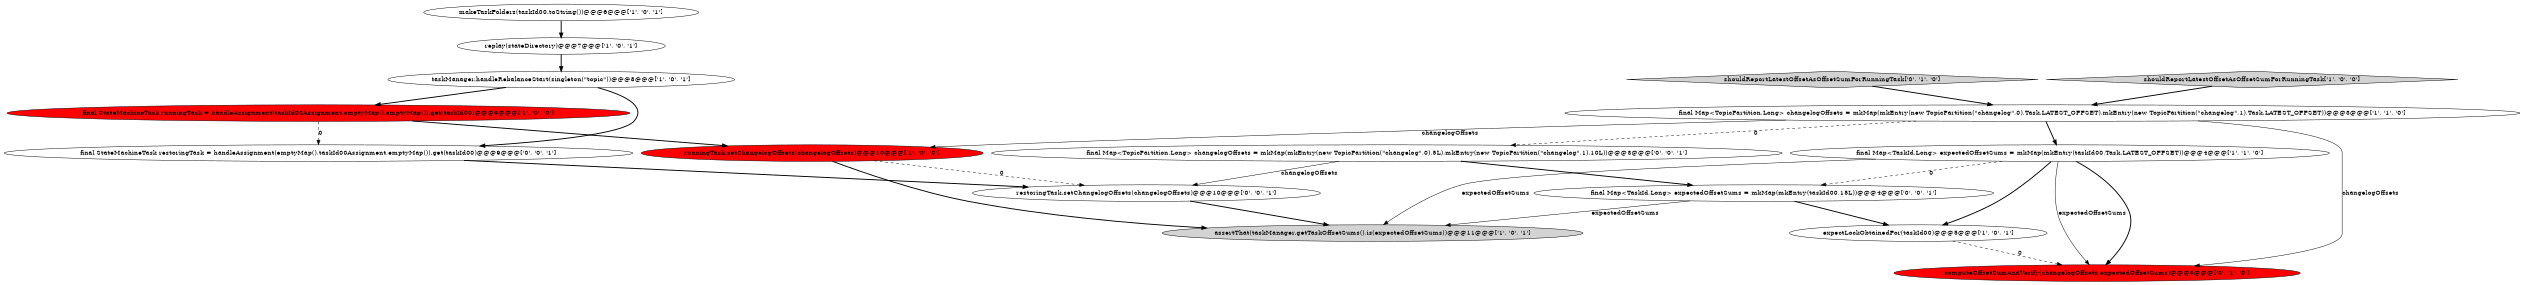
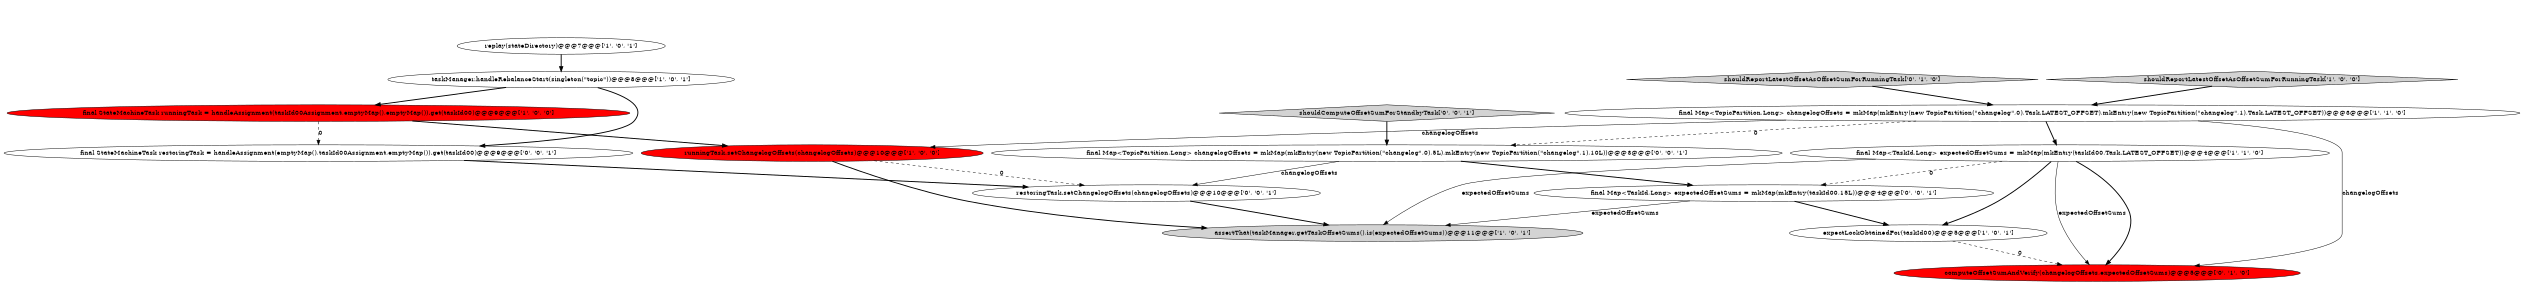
(561, 12) -> none
none -> (1387, 113)
